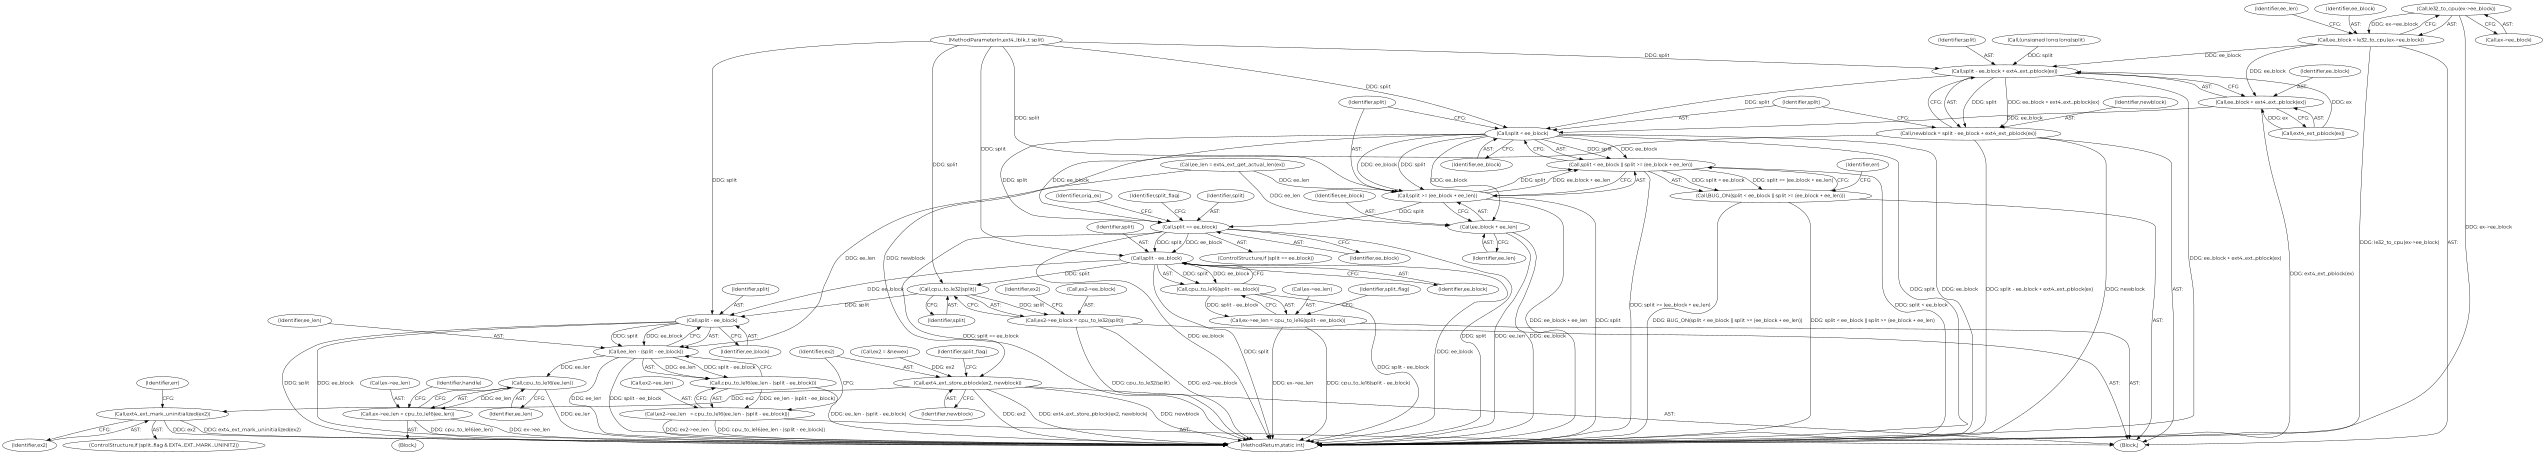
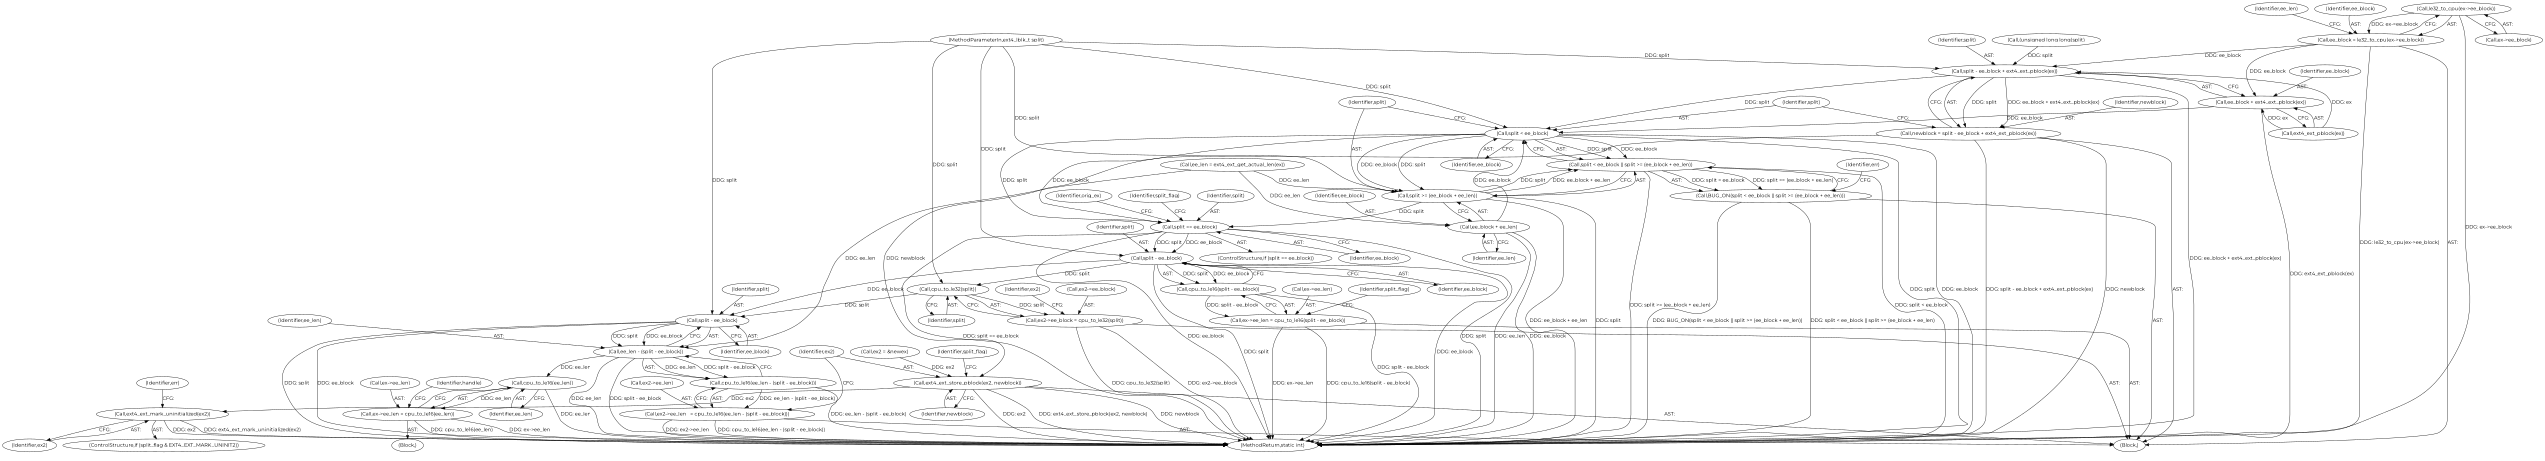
(1437, 186) -> (1475, 177)
